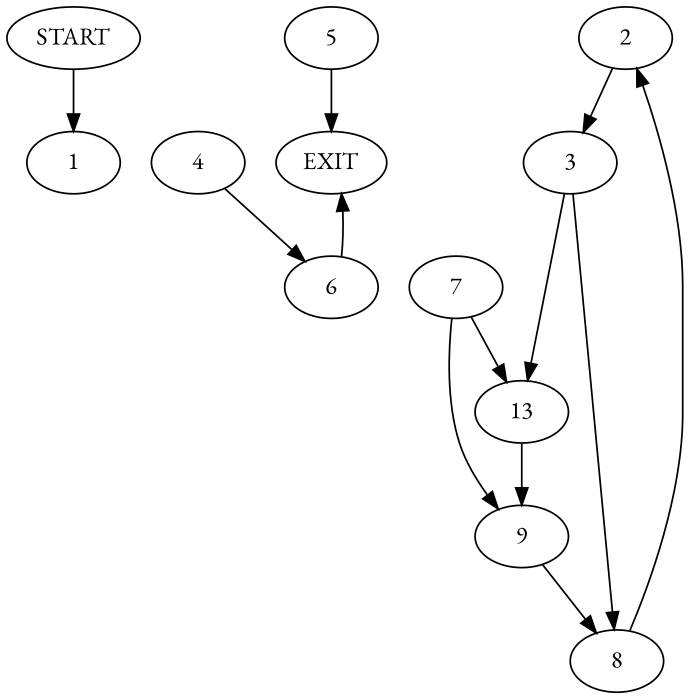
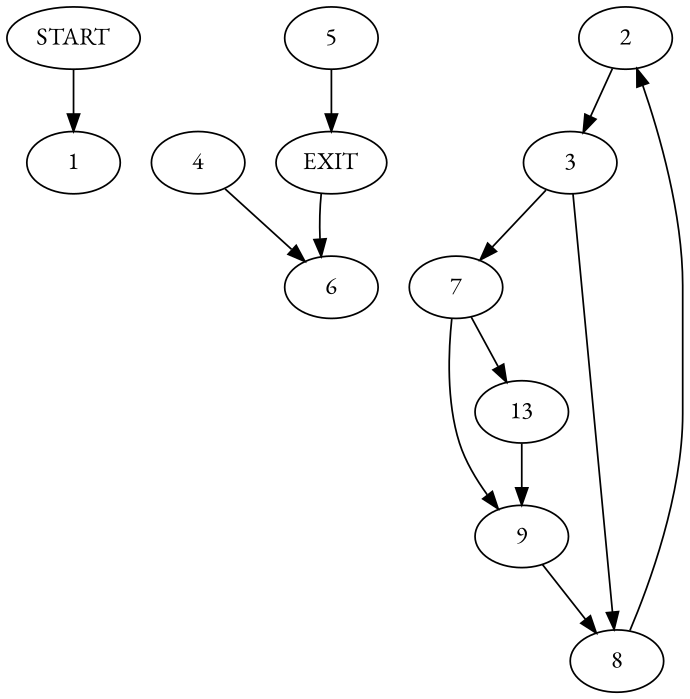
(343, 234) -> (320, 216)
(548, 279) -> (519, 219)
